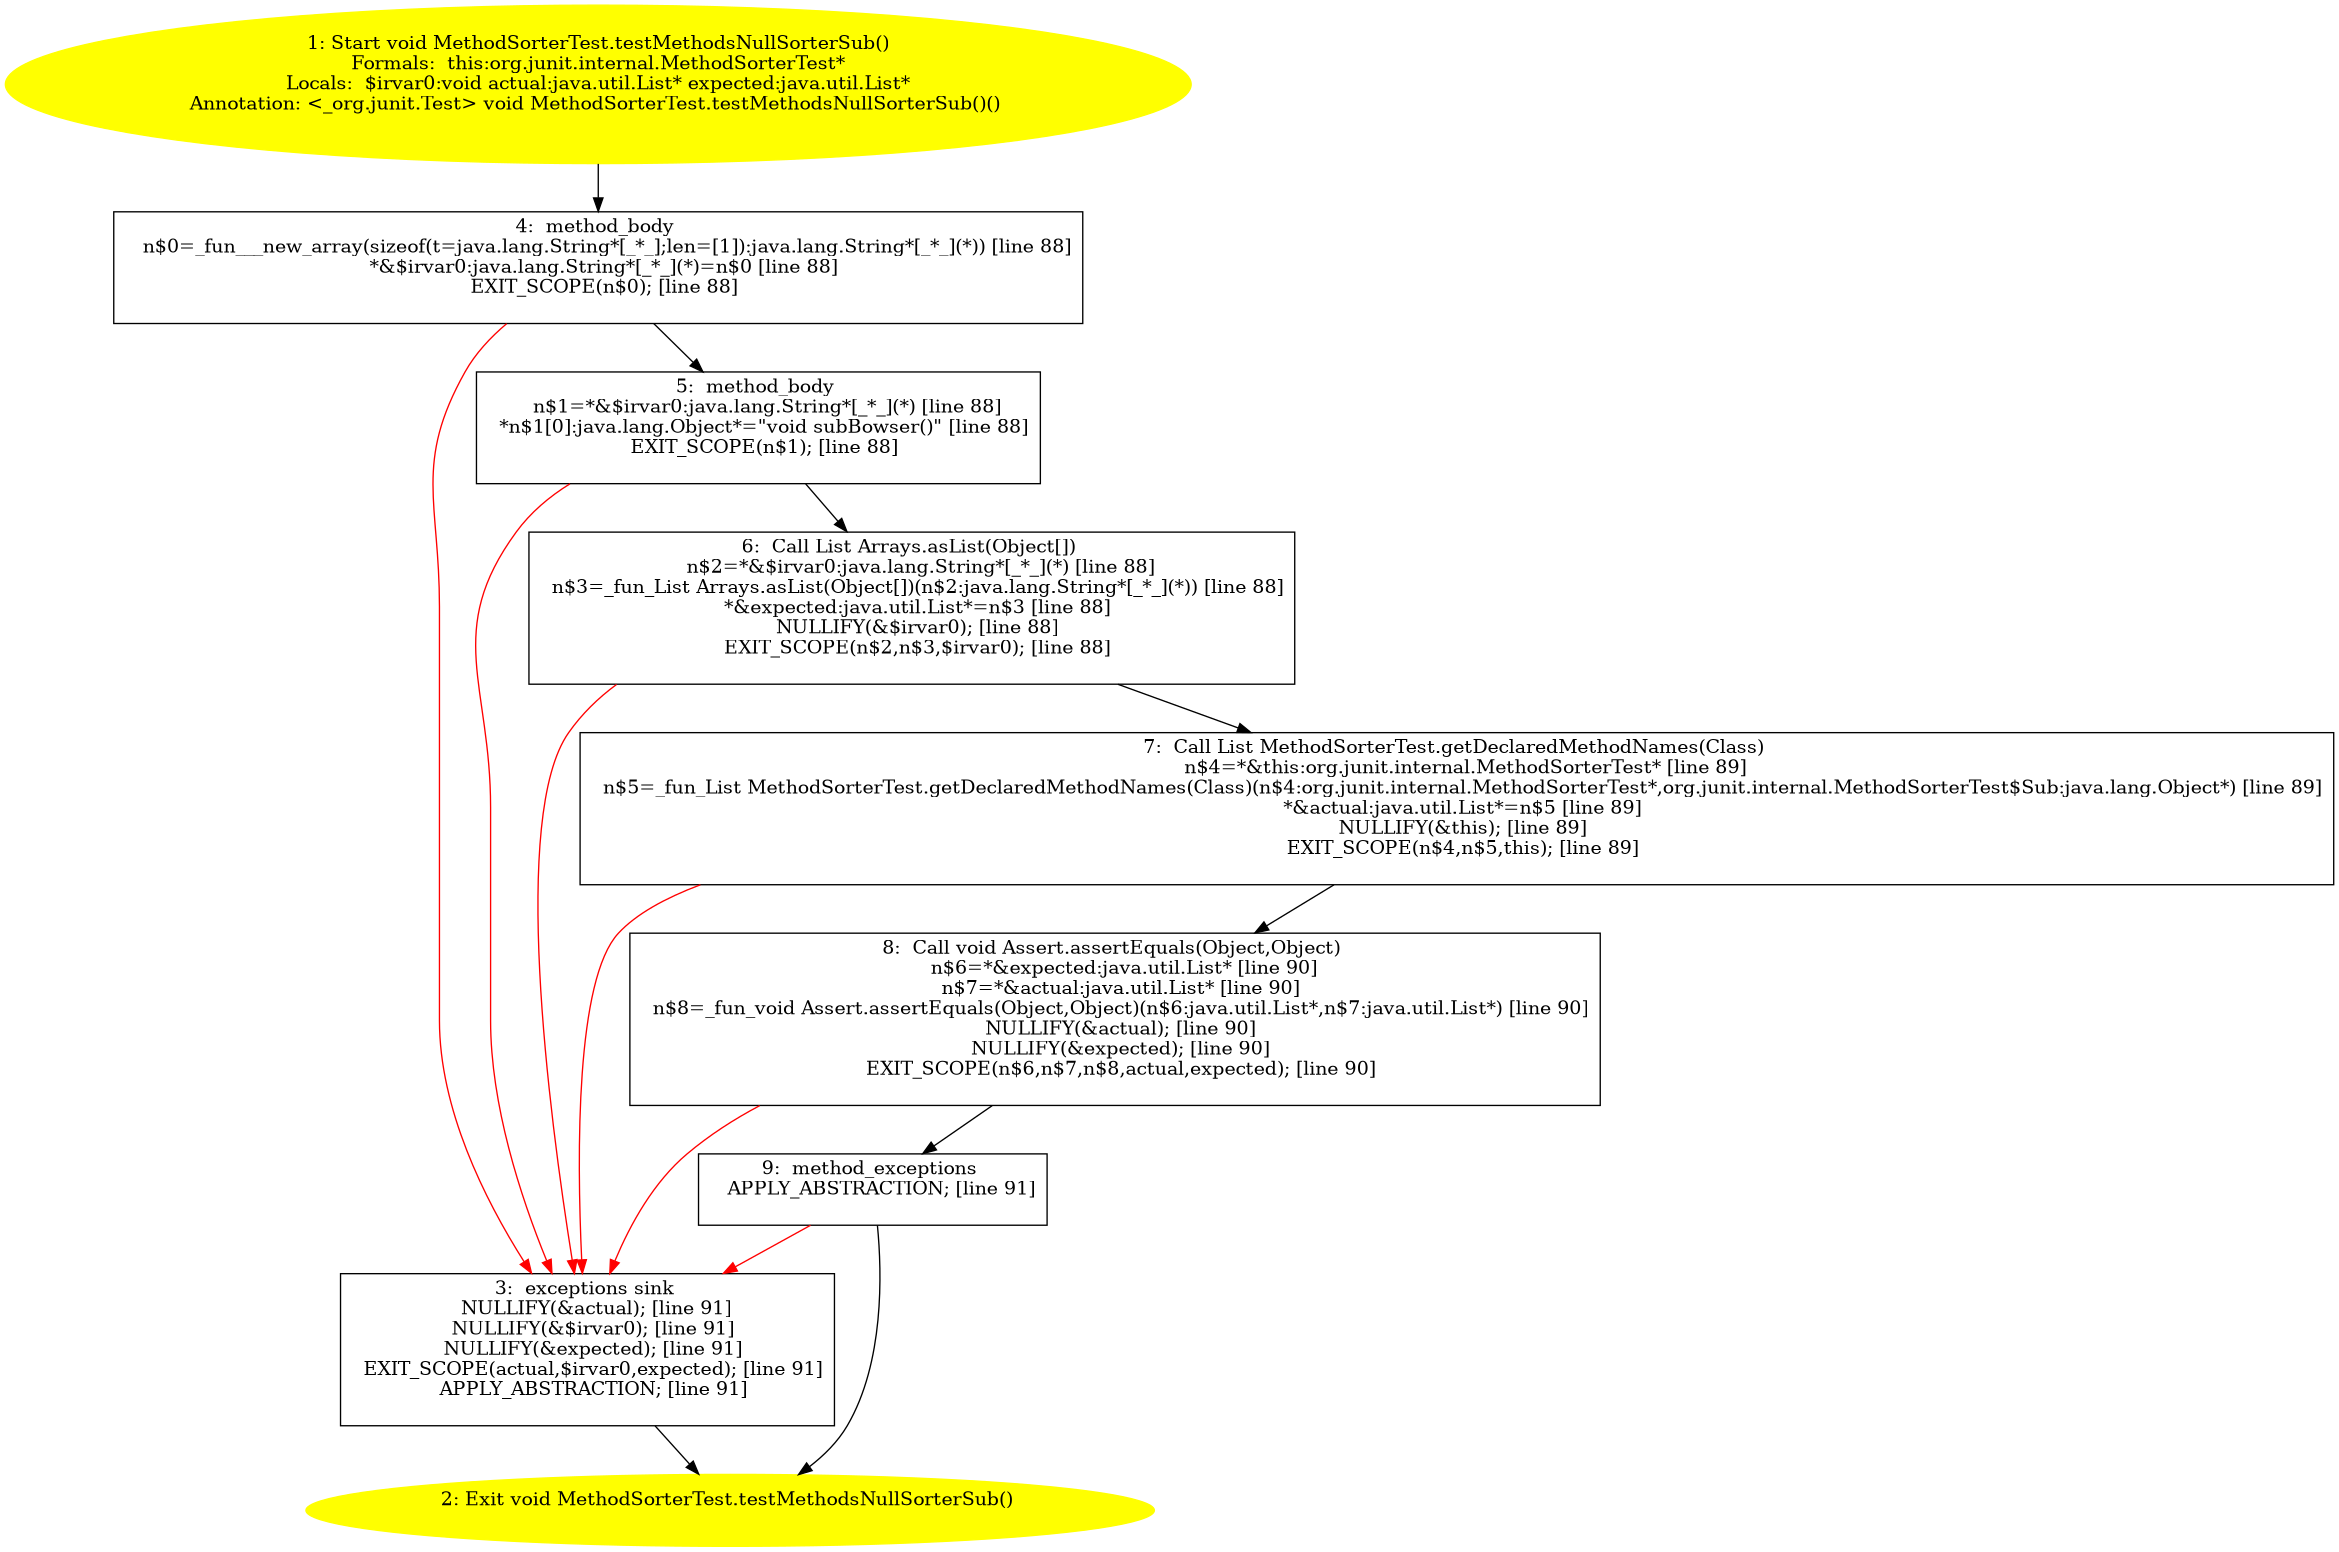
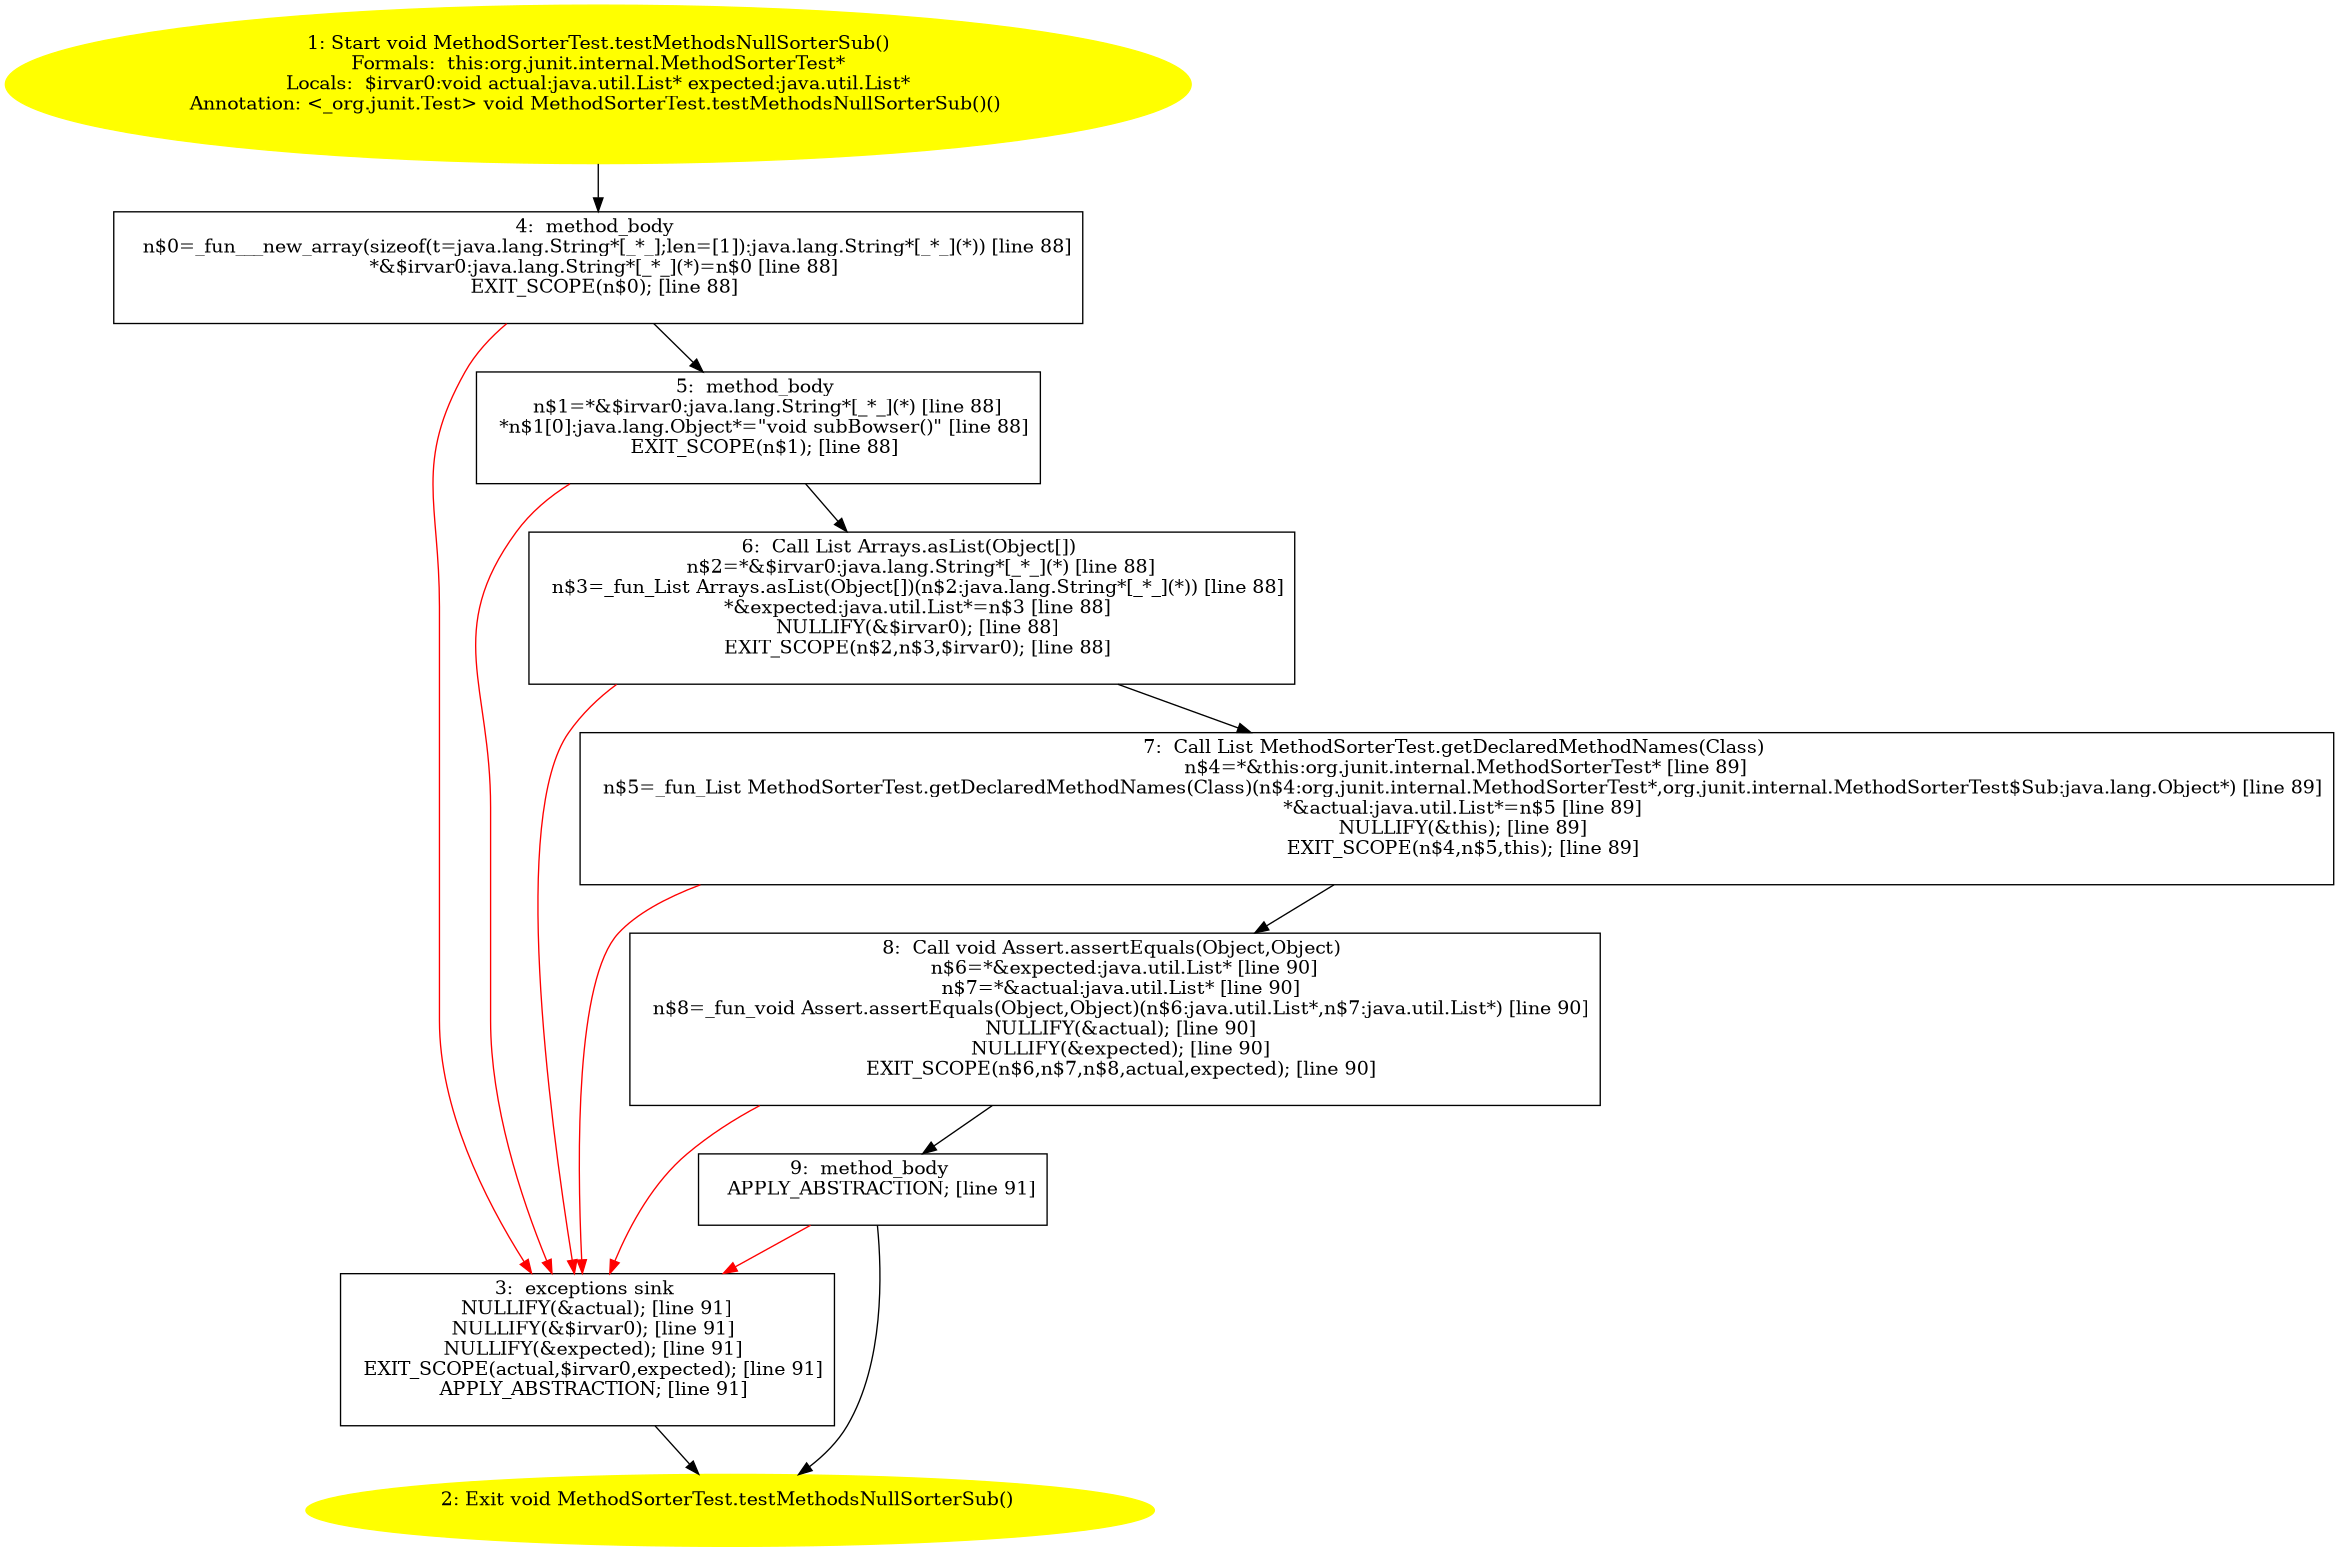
(873, 1190) -> (873, 1190)
